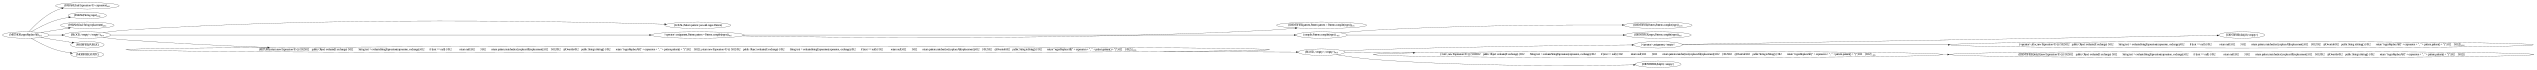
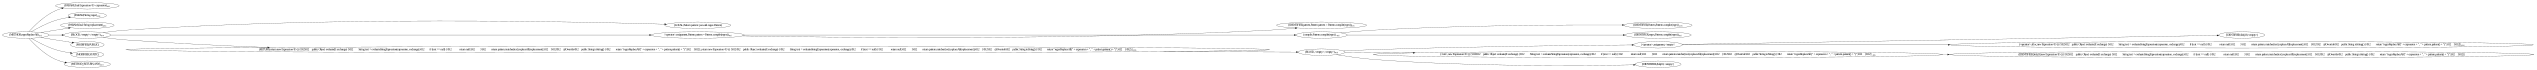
none -> (87, 64)
